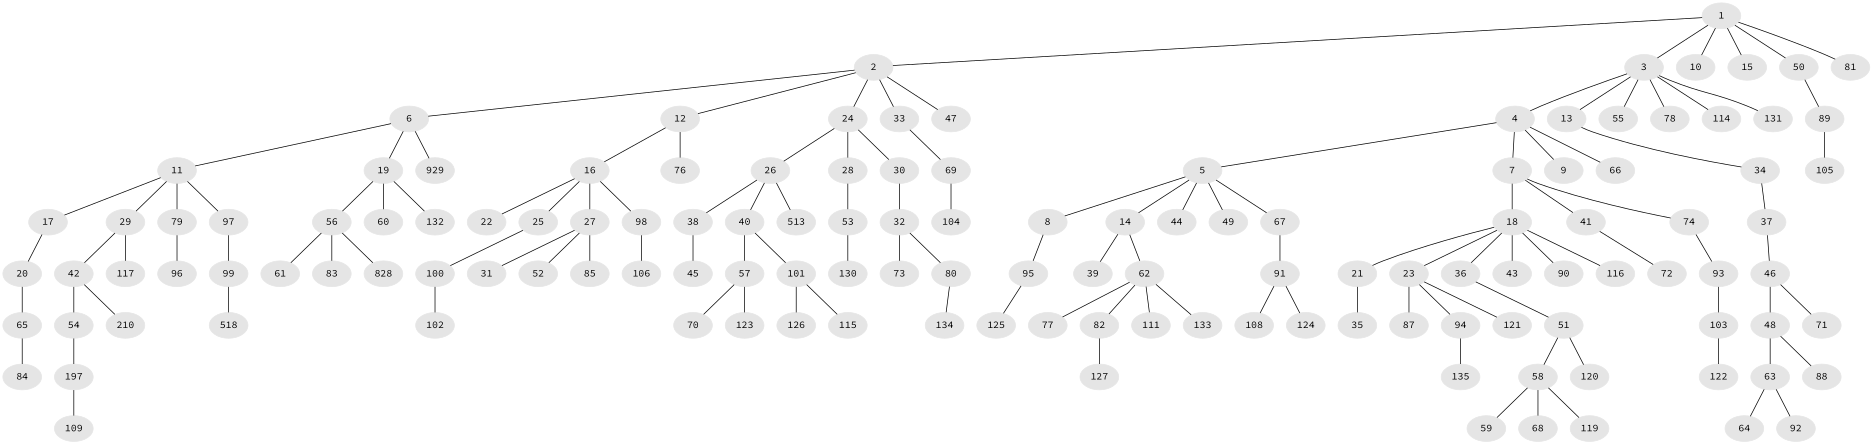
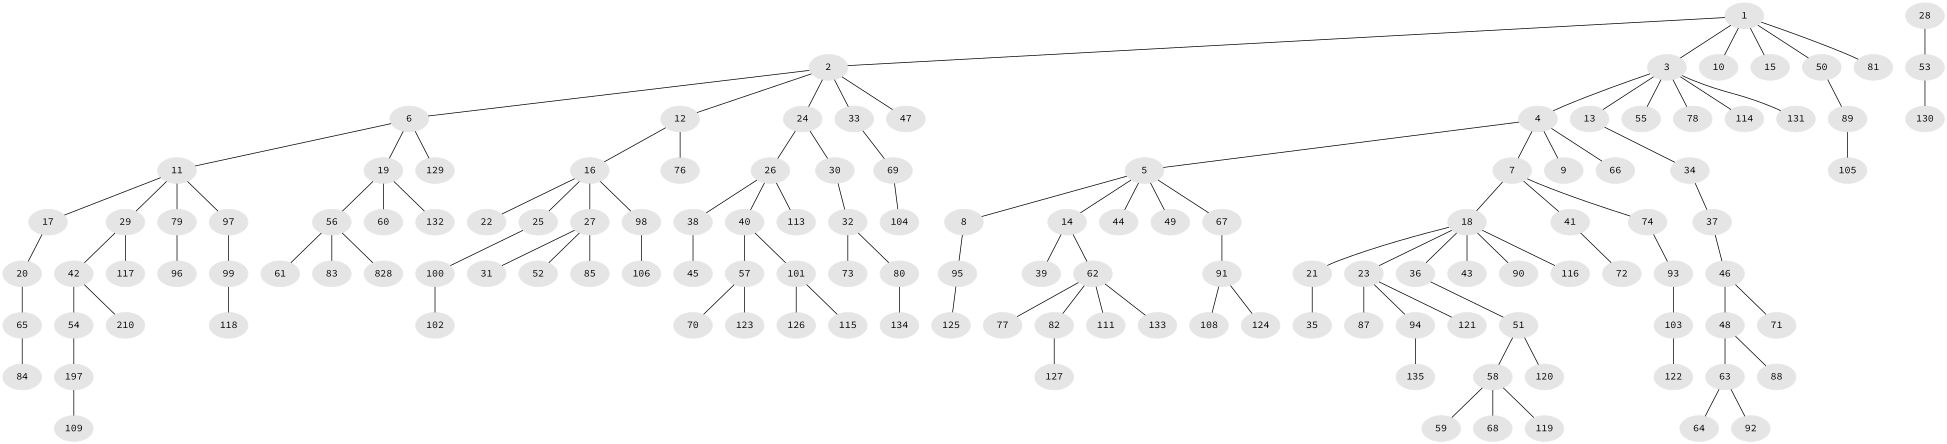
(848, 145) -> none
(435, 171) -> (435, 171)
(796, 222) -> (796, 222)
(229, 325) -> (229, 325)
